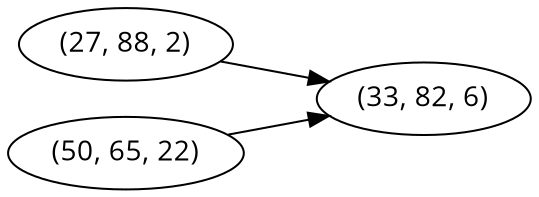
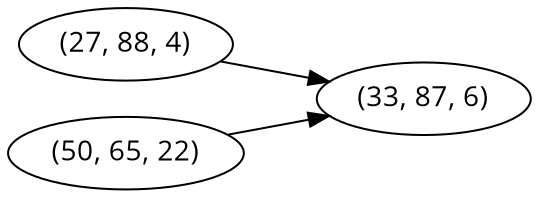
(126, 44) -> (126, 44)
(424, 99) -> (424, 99)
